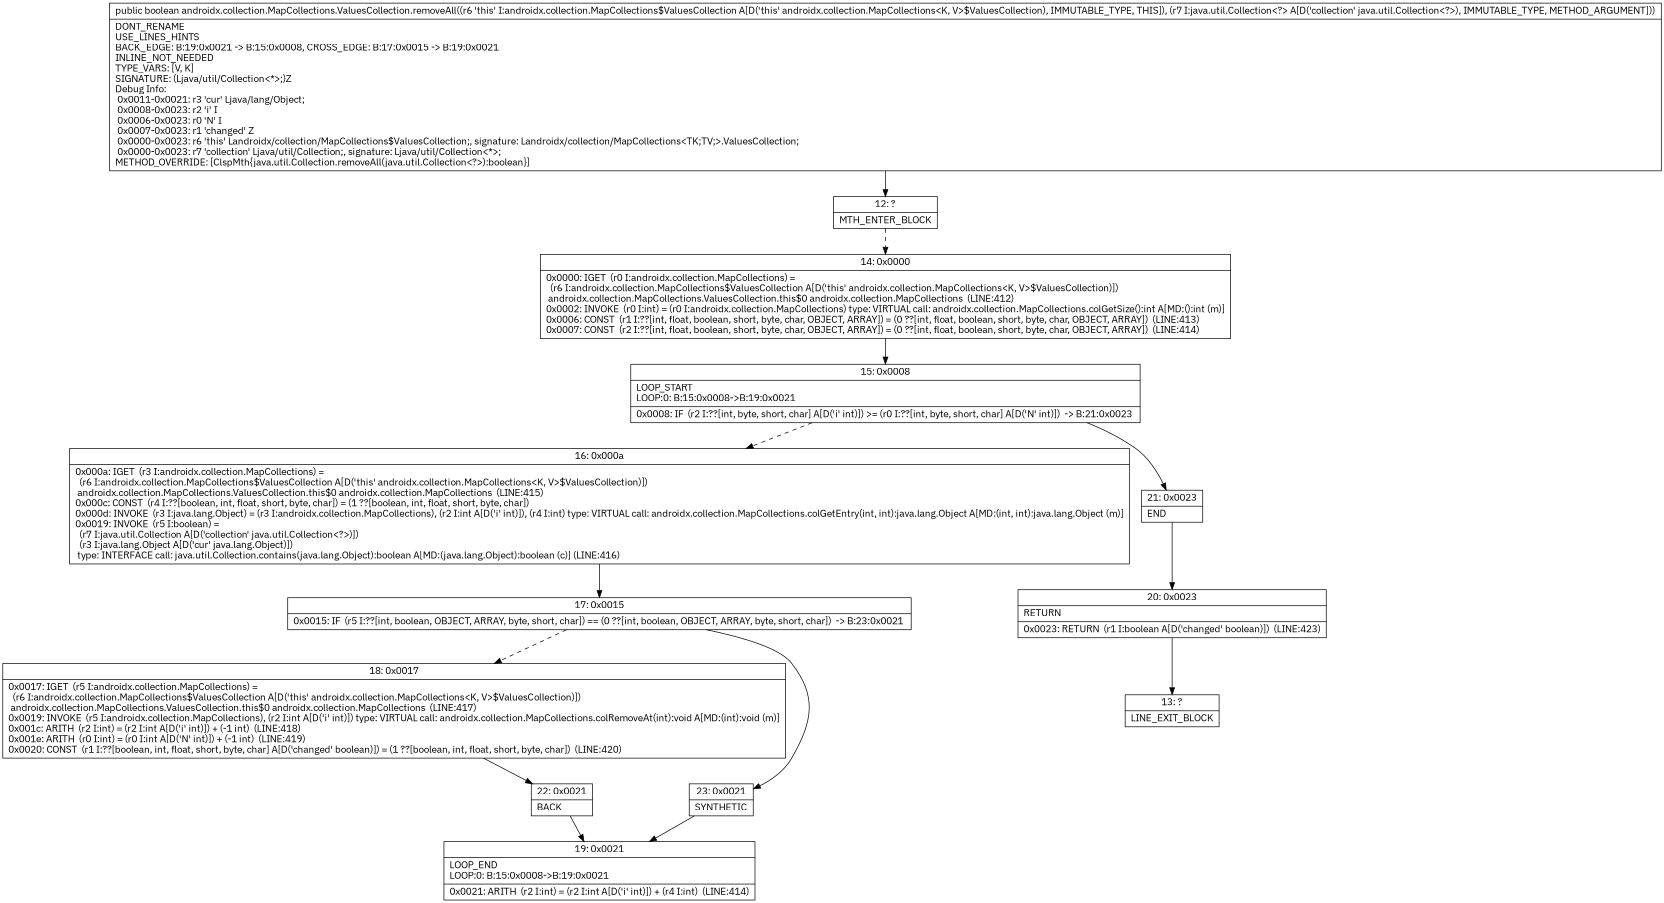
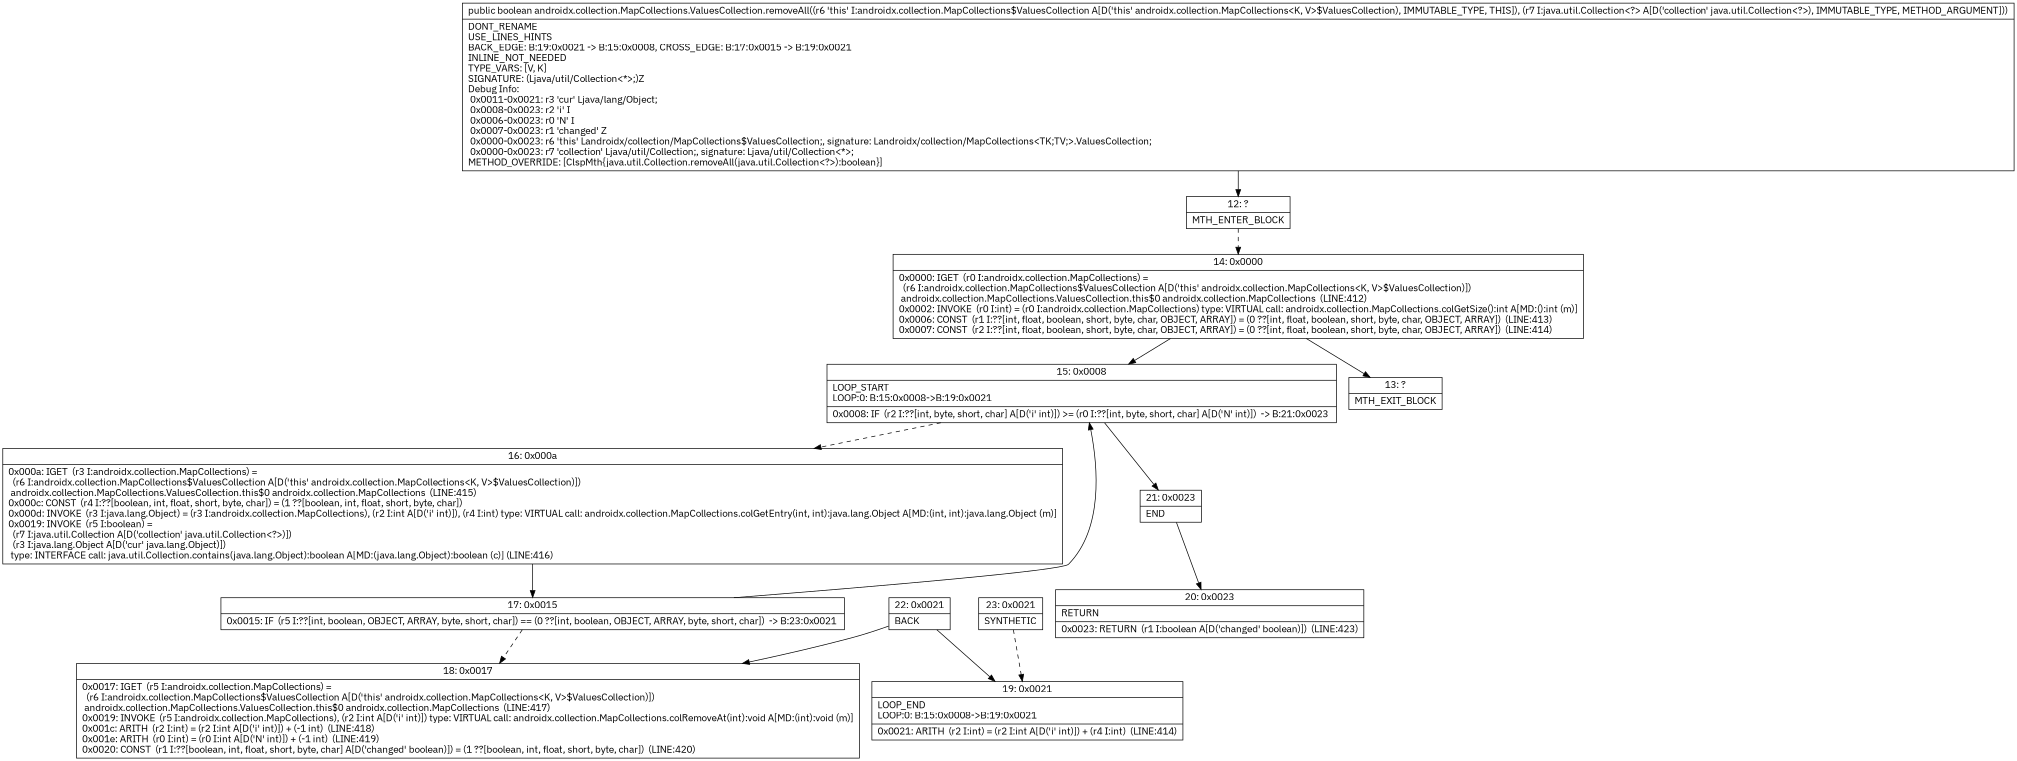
(1172, 663) -> (1335, 356)
(805, 686) -> (972, 577)
(1172, 718) -> (1395, 401)
(505, 769) -> (819, 646)
(675, 827) -> (1017, 652)
